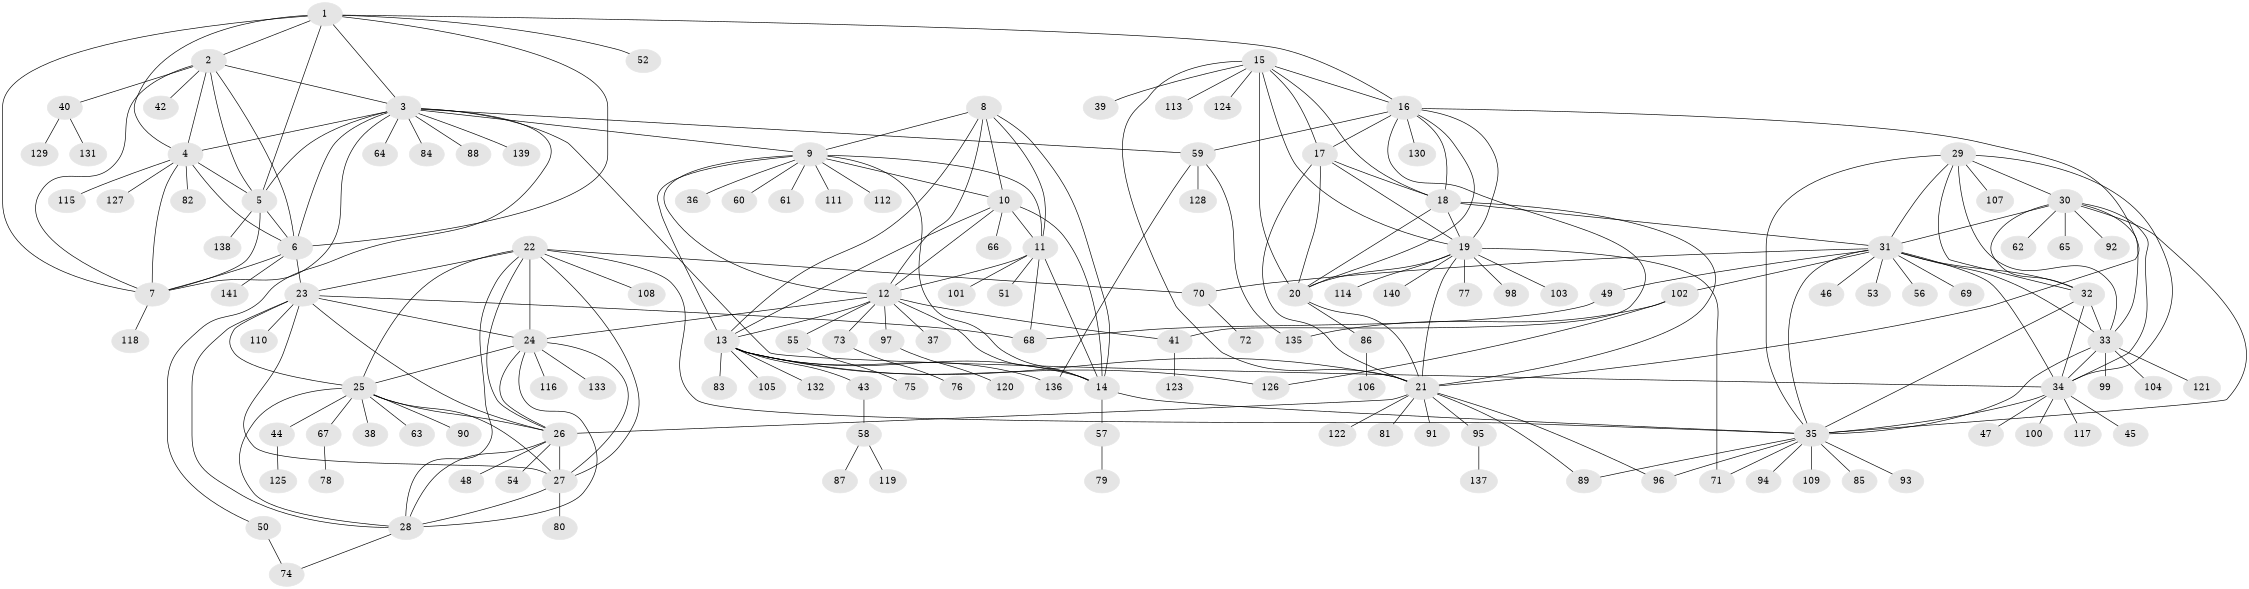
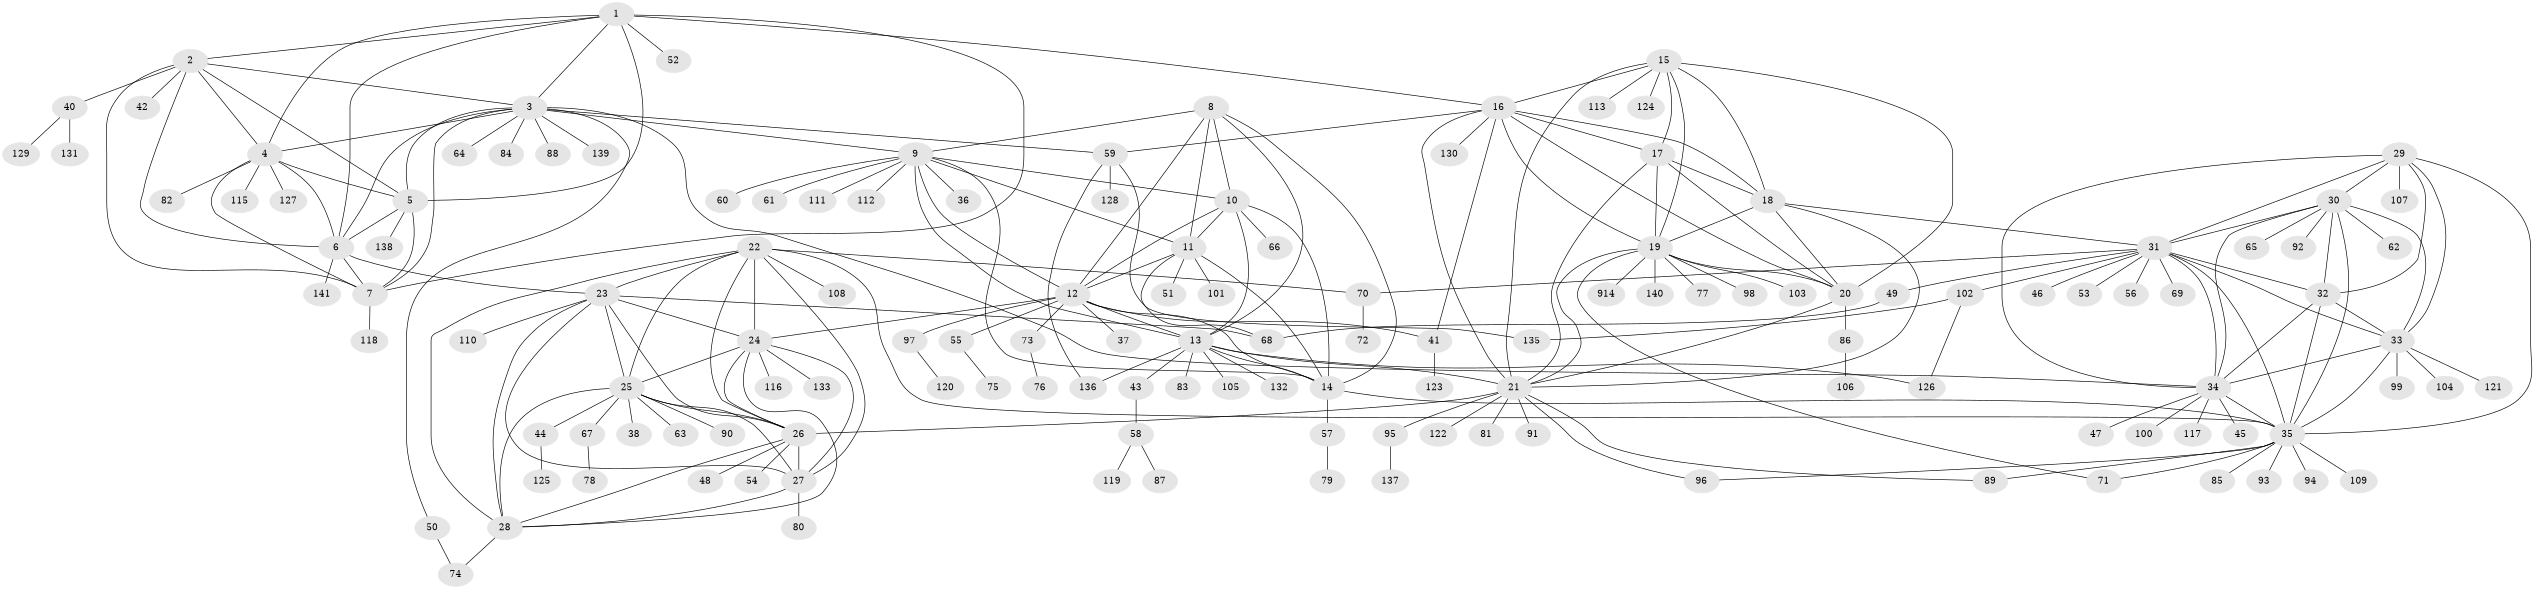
(1101, 108) -> none
(1343, 294) -> (1606, 294)
